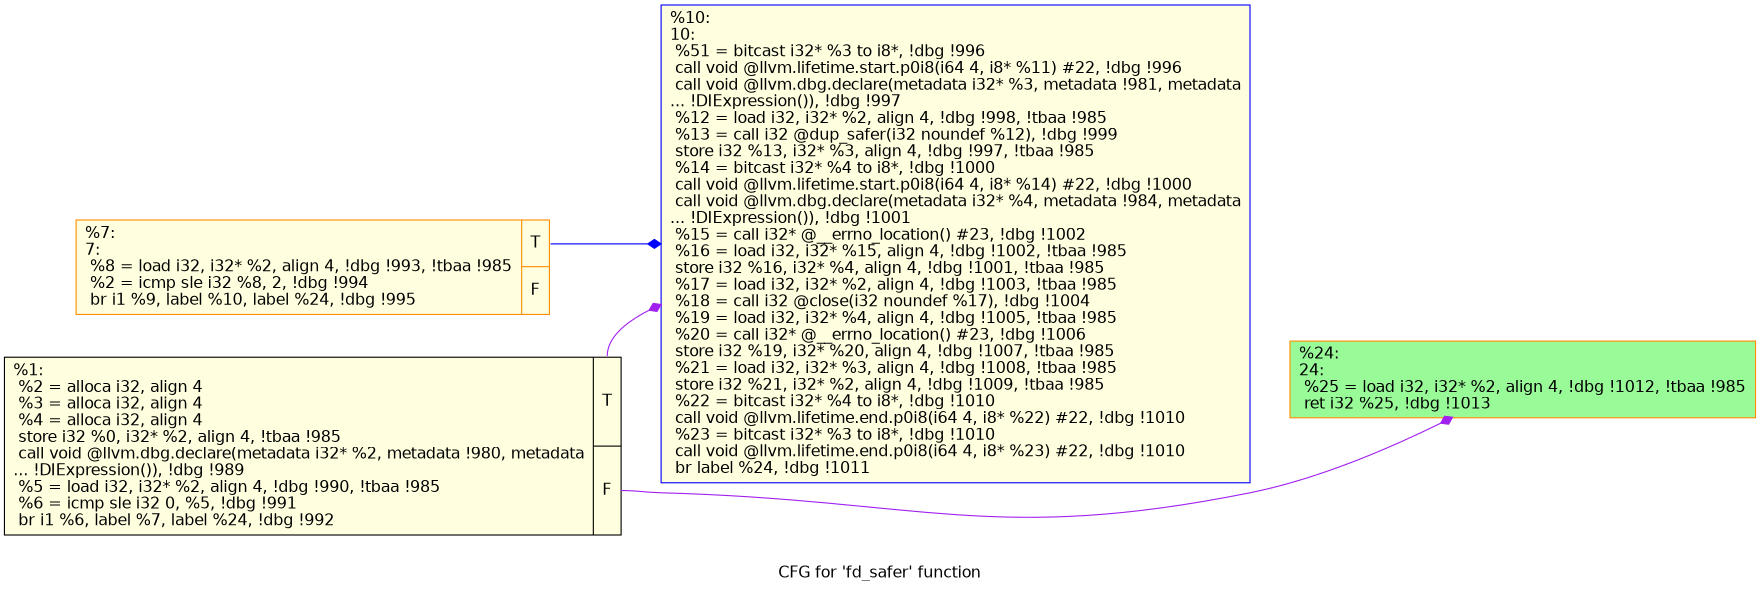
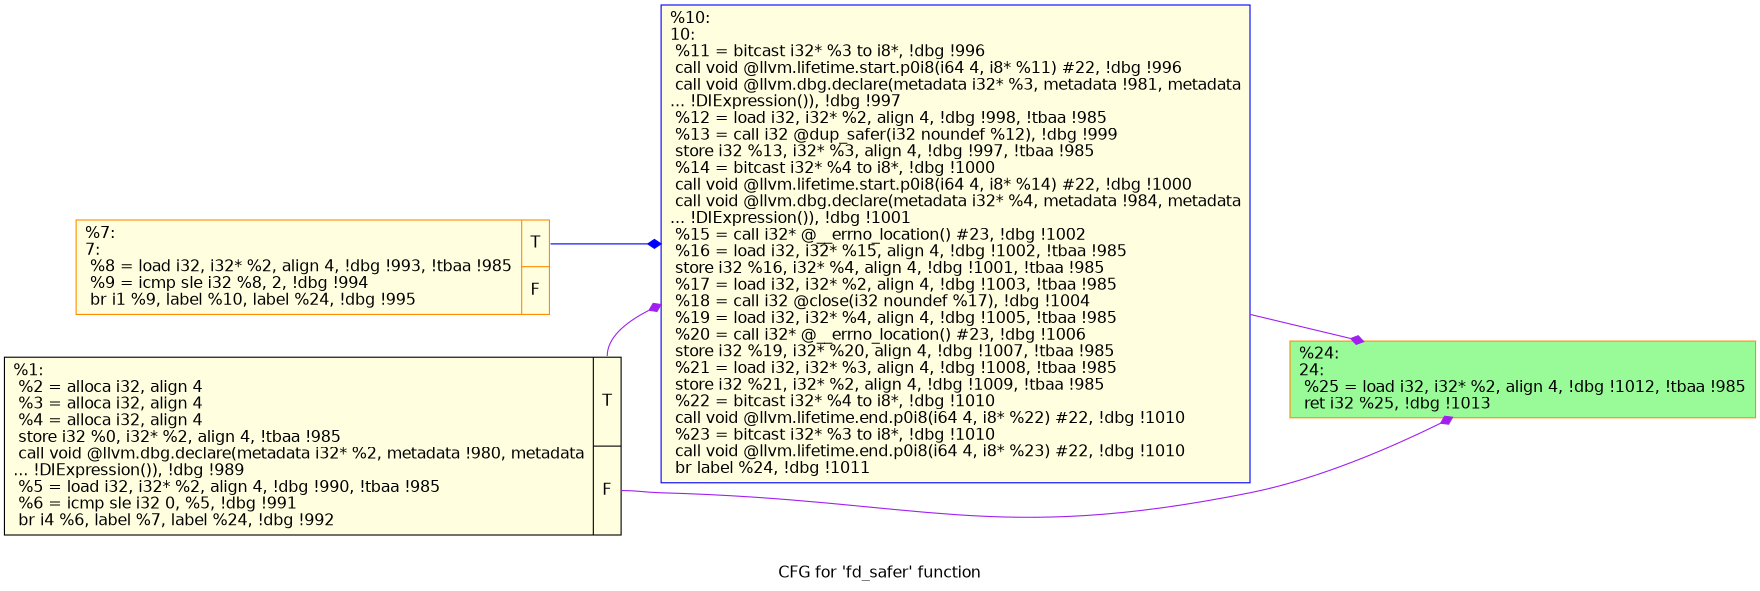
(828, 52) -> (828, 52)
(227, 283) -> (227, 283)
none -> (1300, 326)
(174, 521) -> (174, 521)
